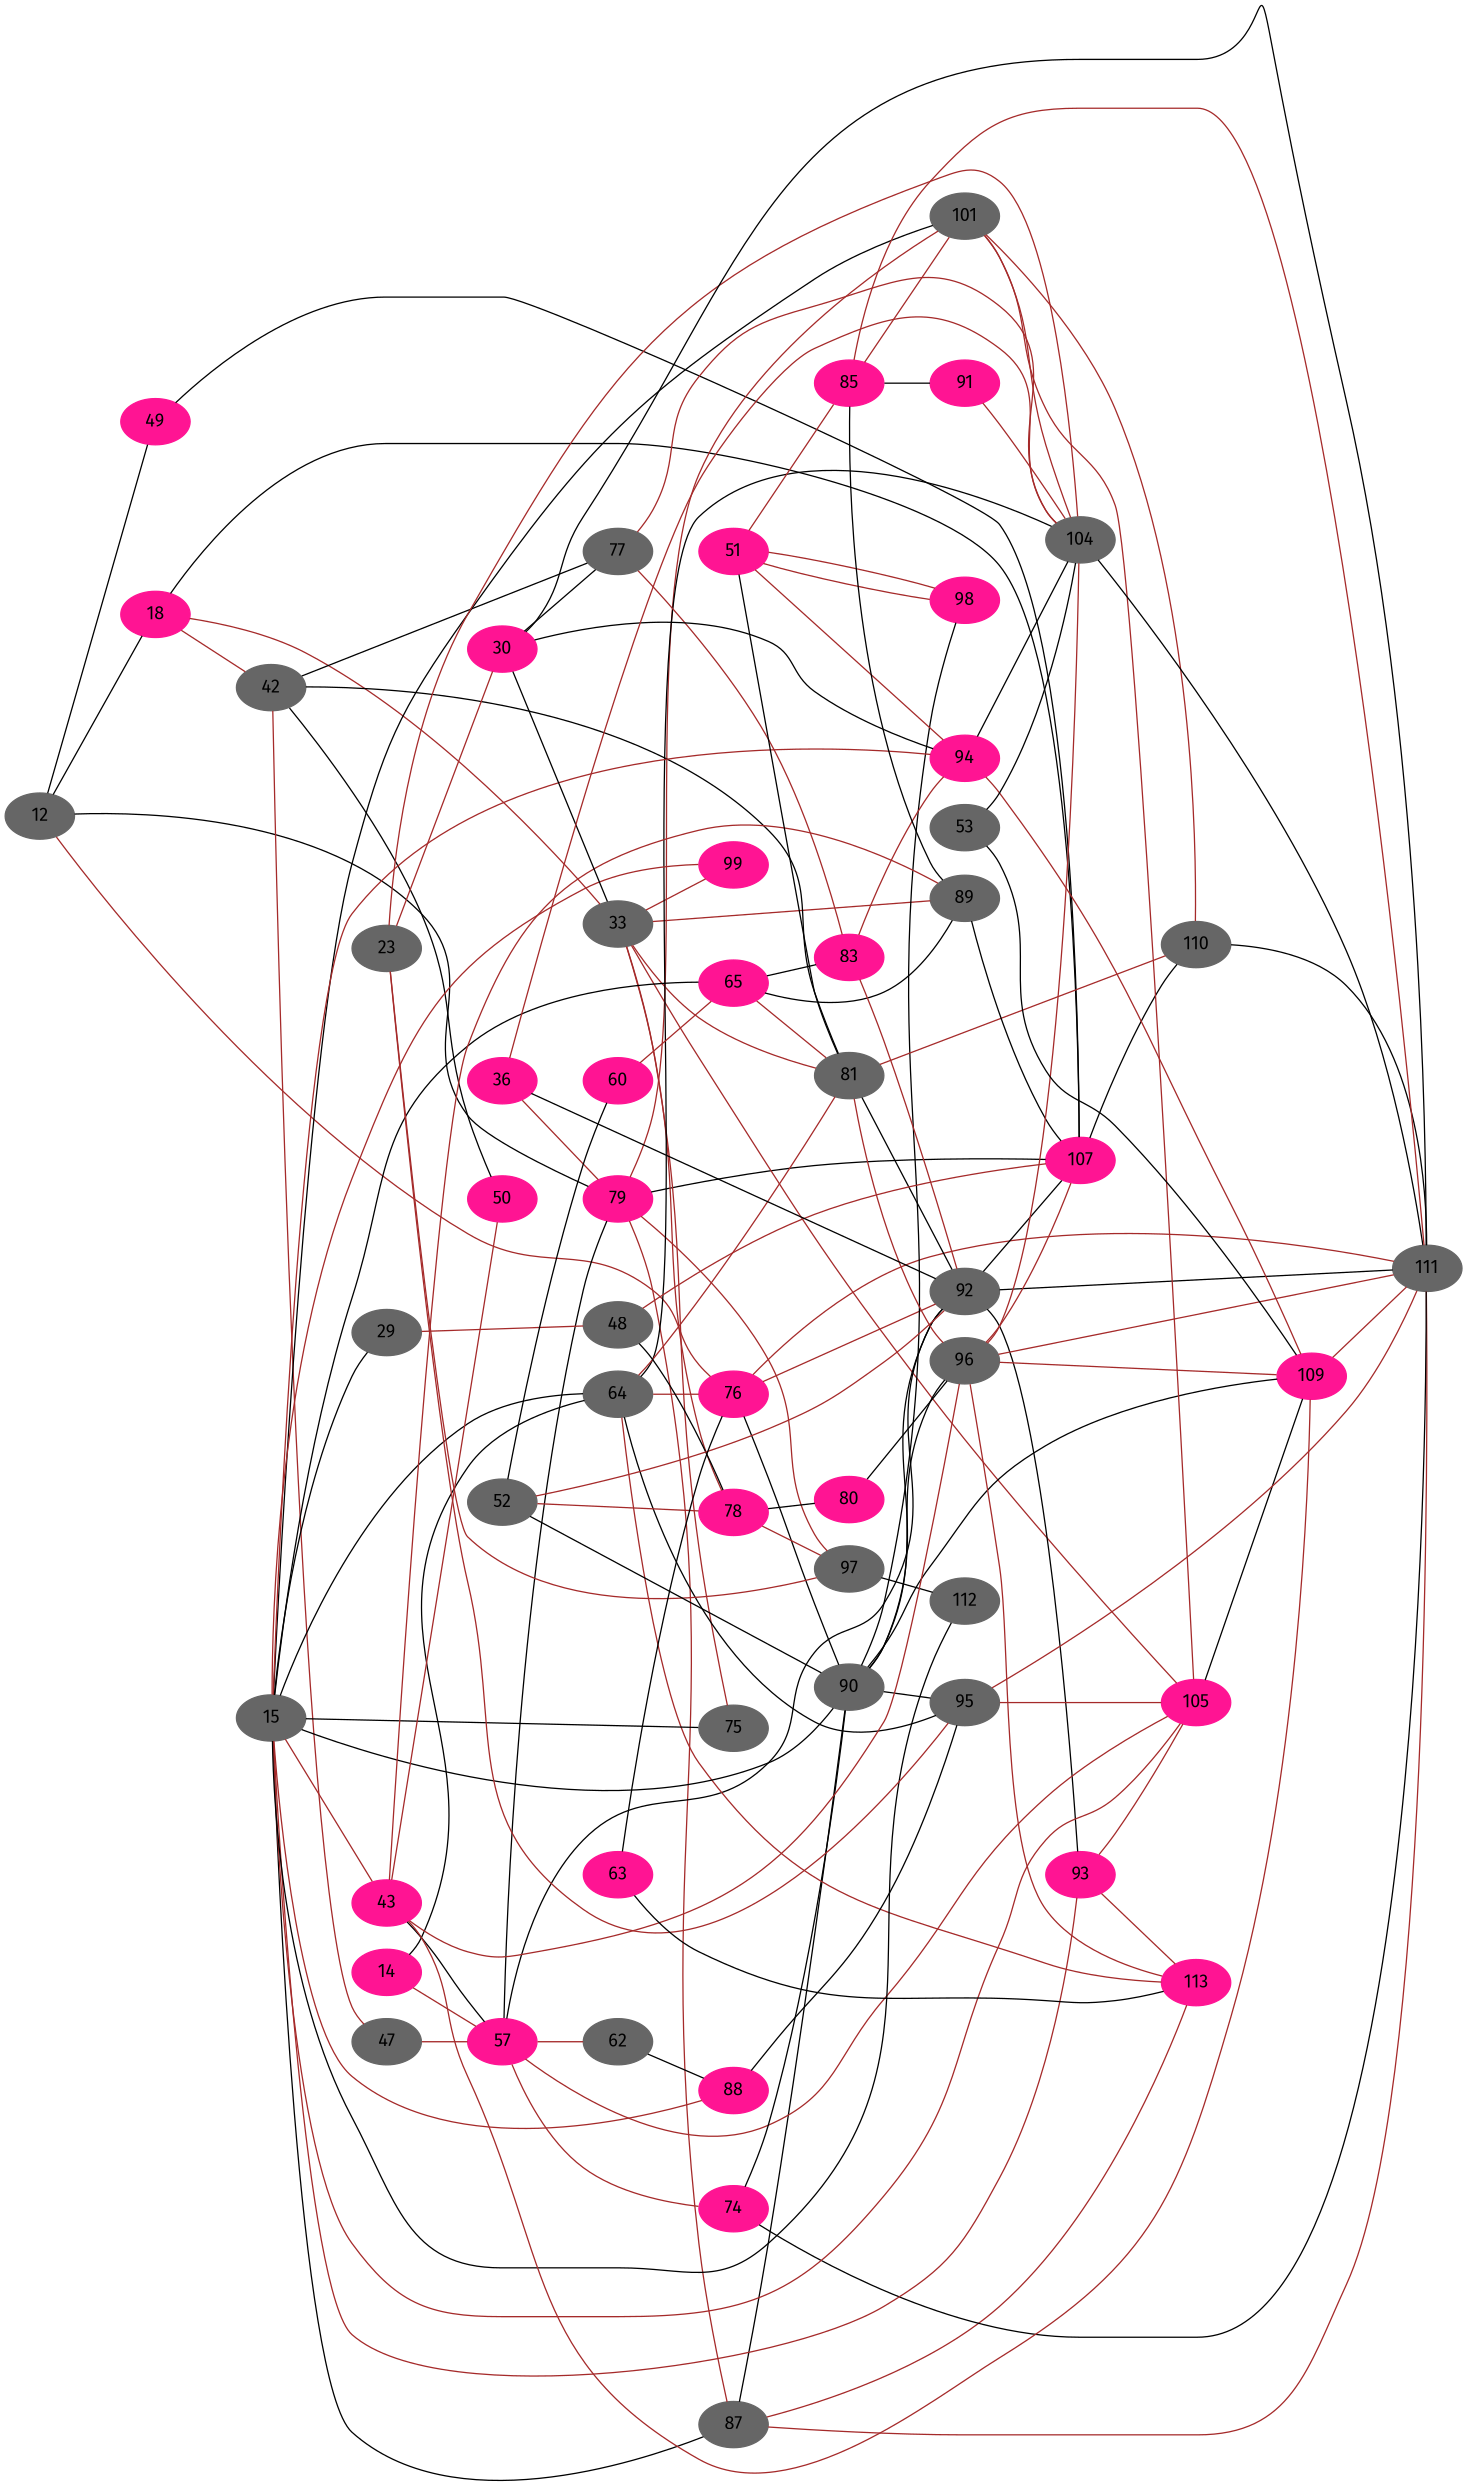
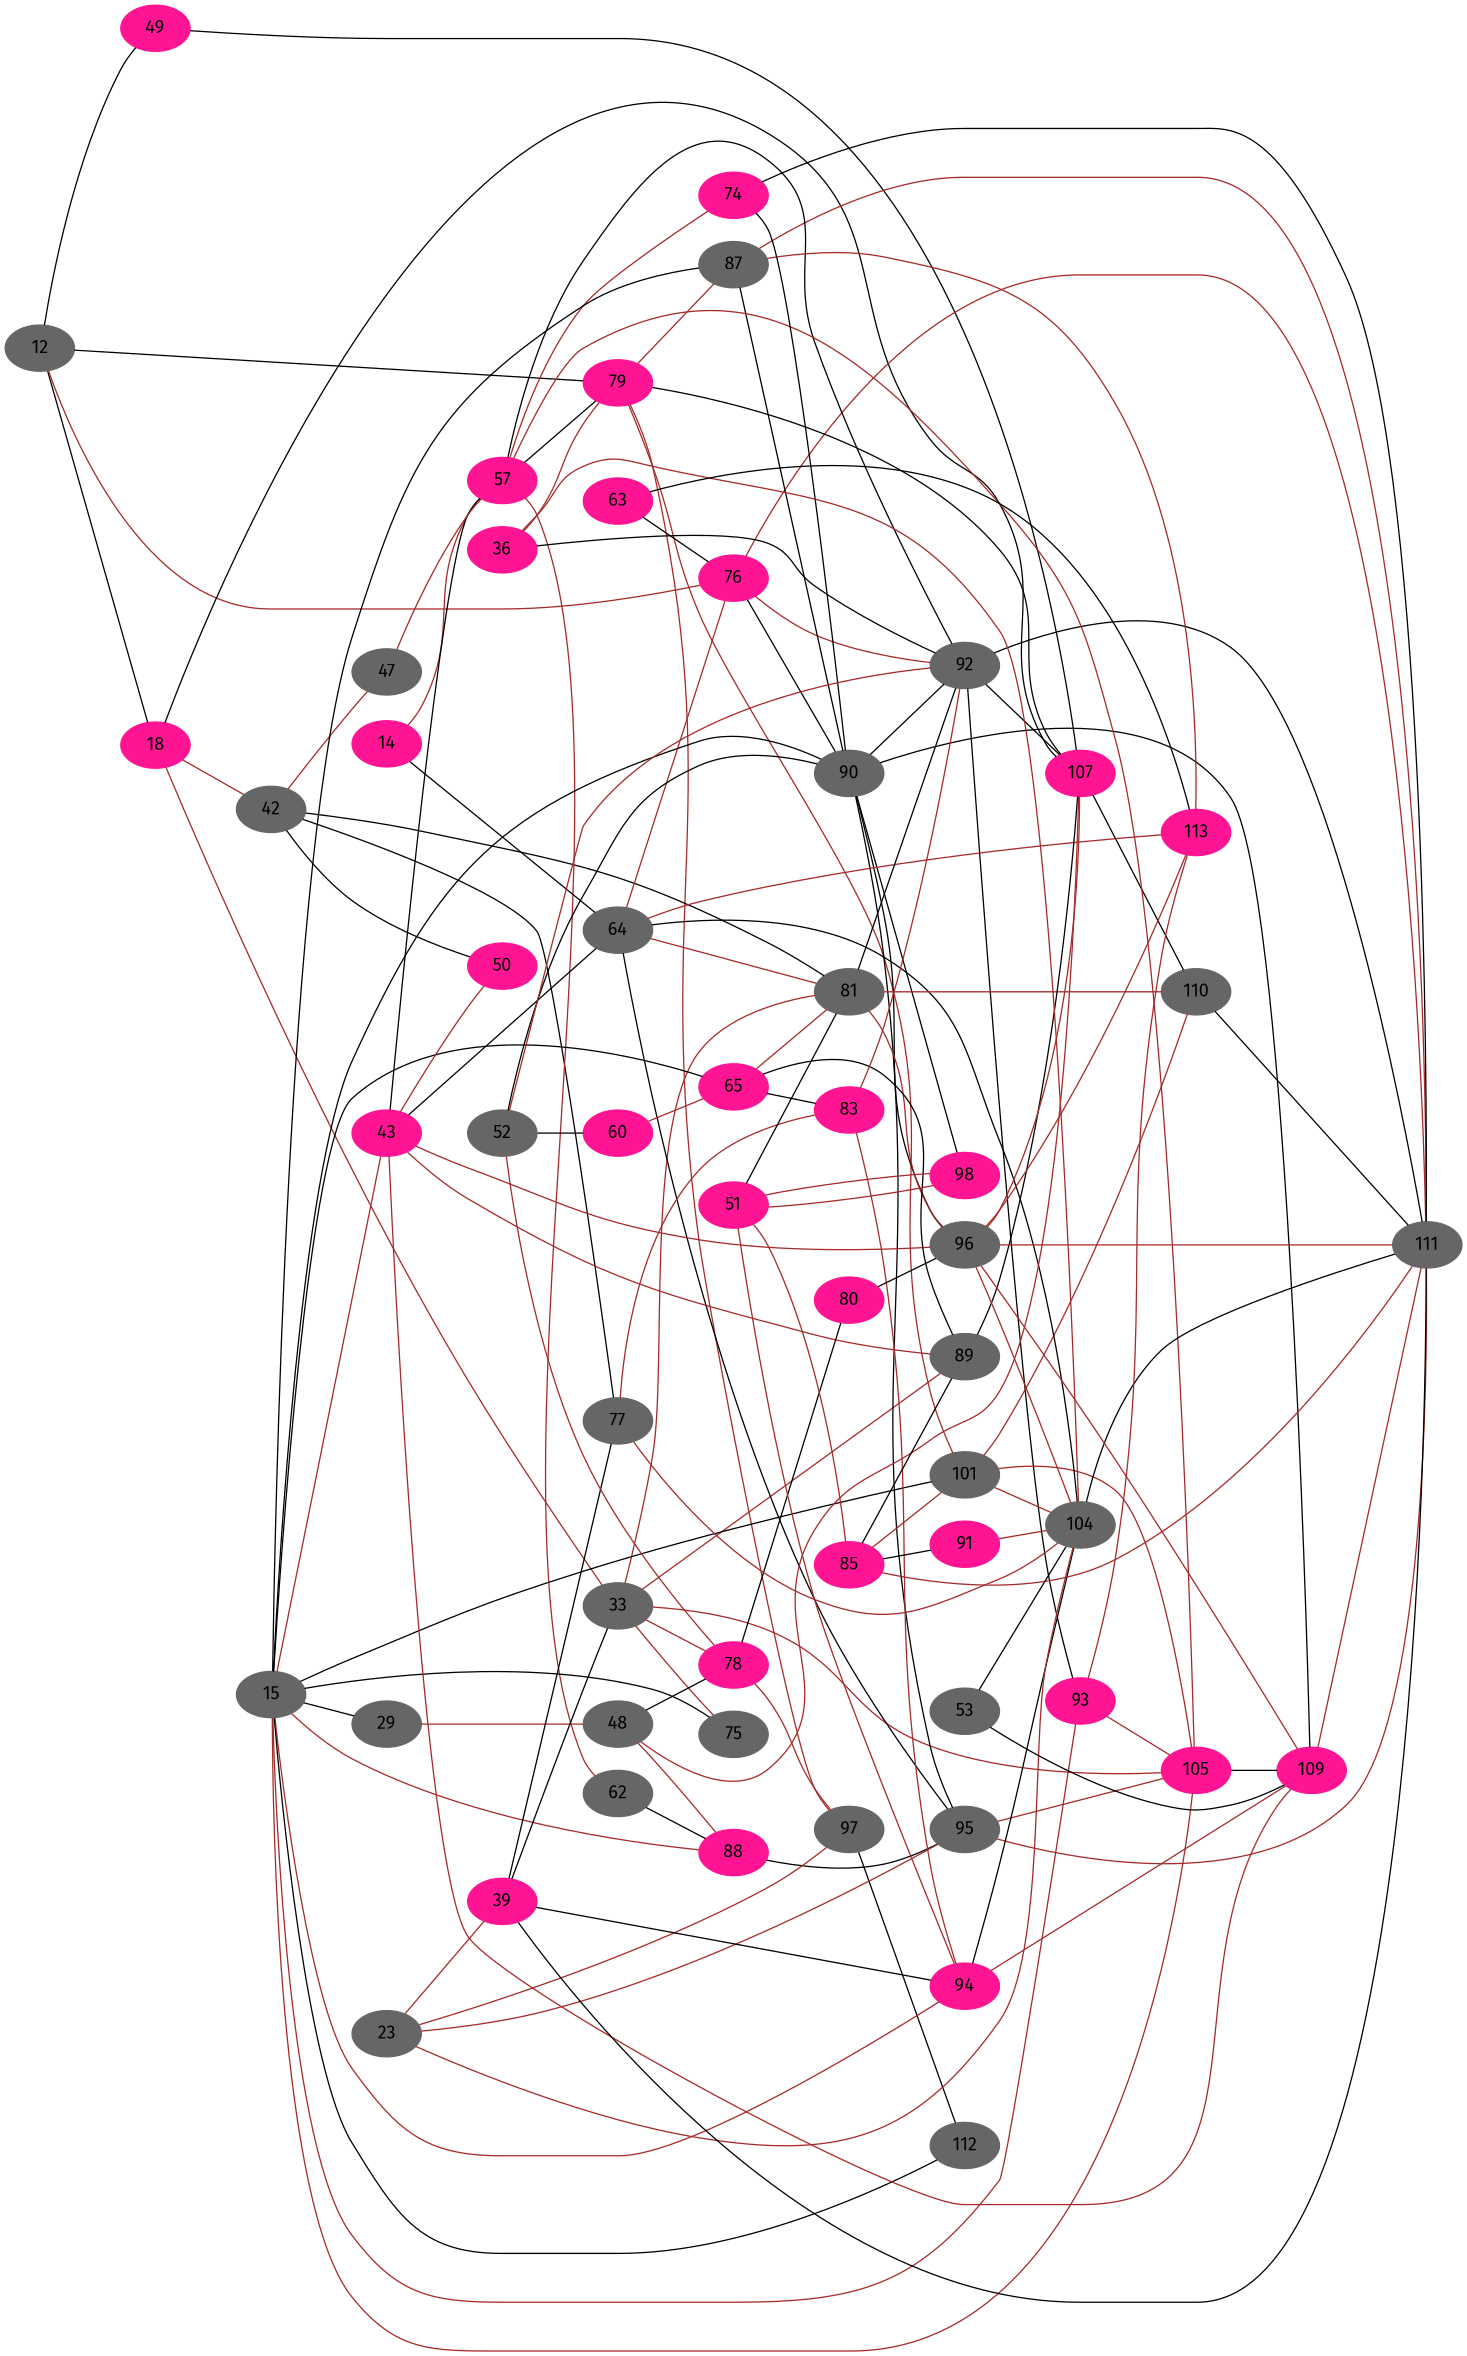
(502, 649) -> (502, 1901)
(734, 865) -> none
(390, 1497) -> (502, 1031)
none -> (678, 1787)
